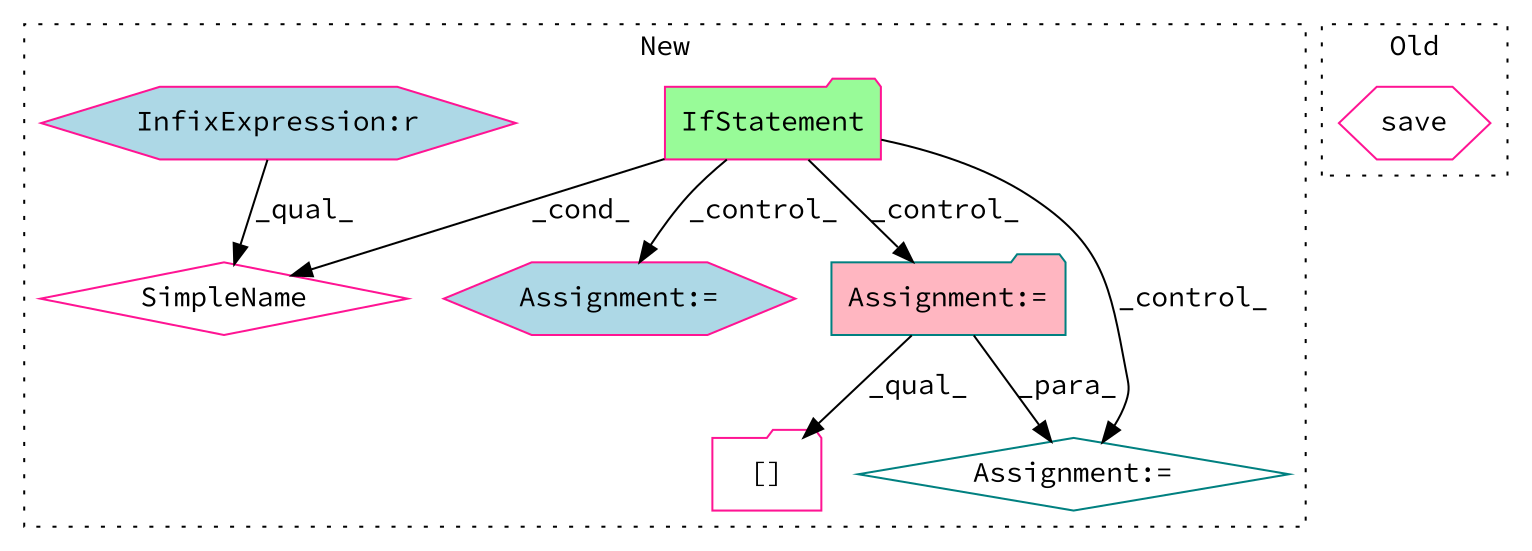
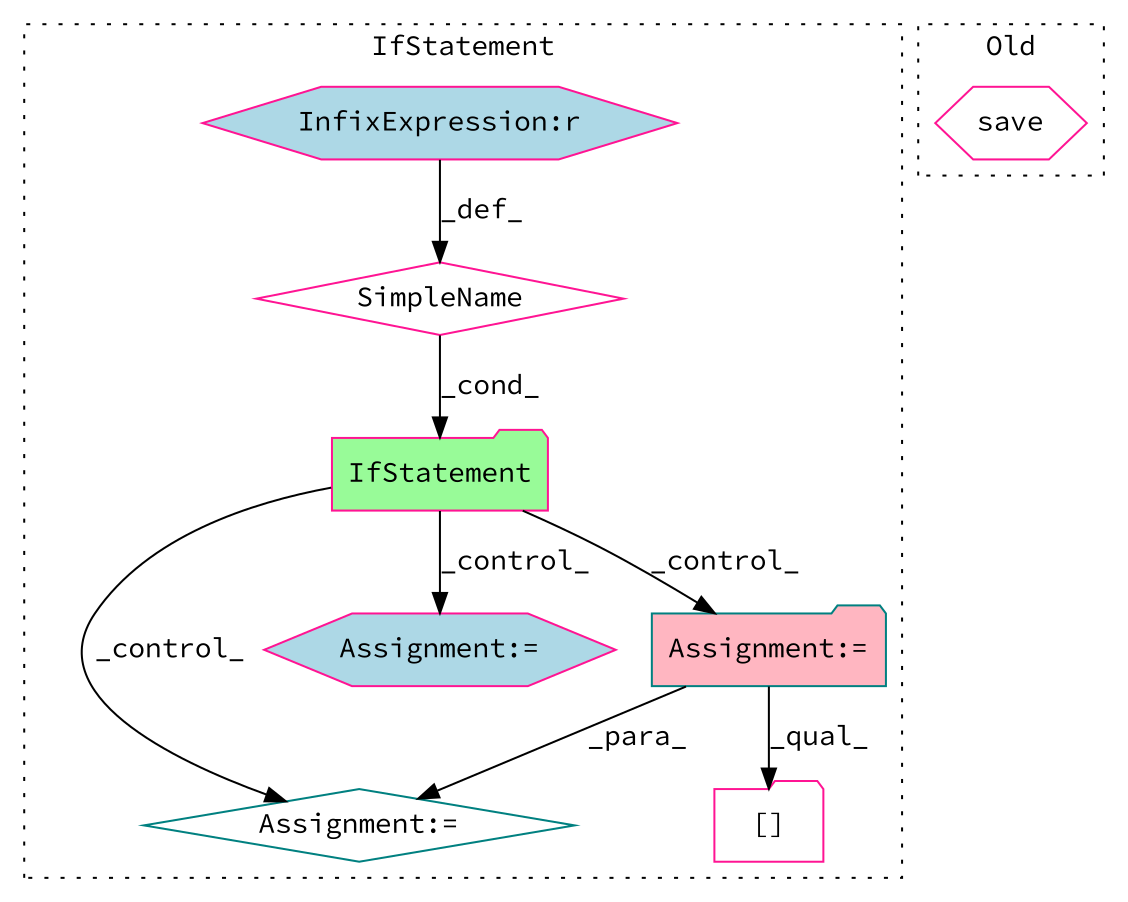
(665, 47) -> (463, 47)
(305, 211) -> (482, 211)
(488, 214) -> (440, 376)
